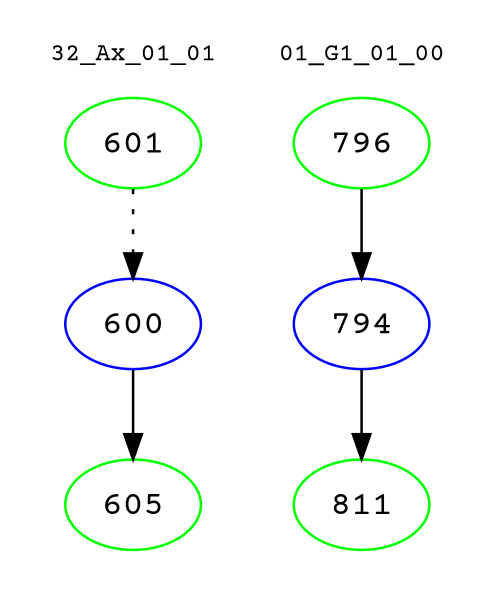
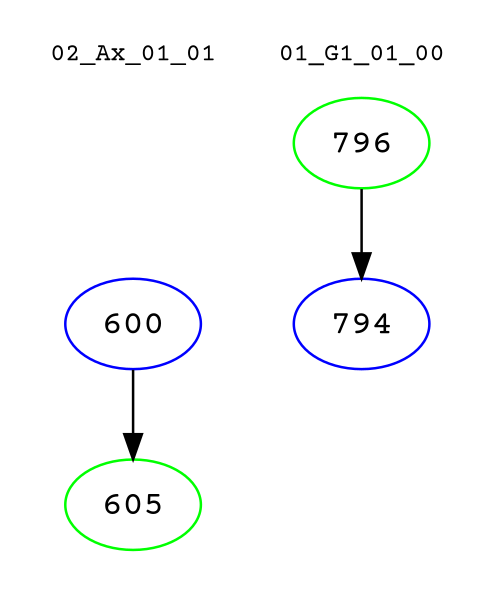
(134, 54) -> (134, 54)
(133, 143) -> none
(362, 505) -> none
